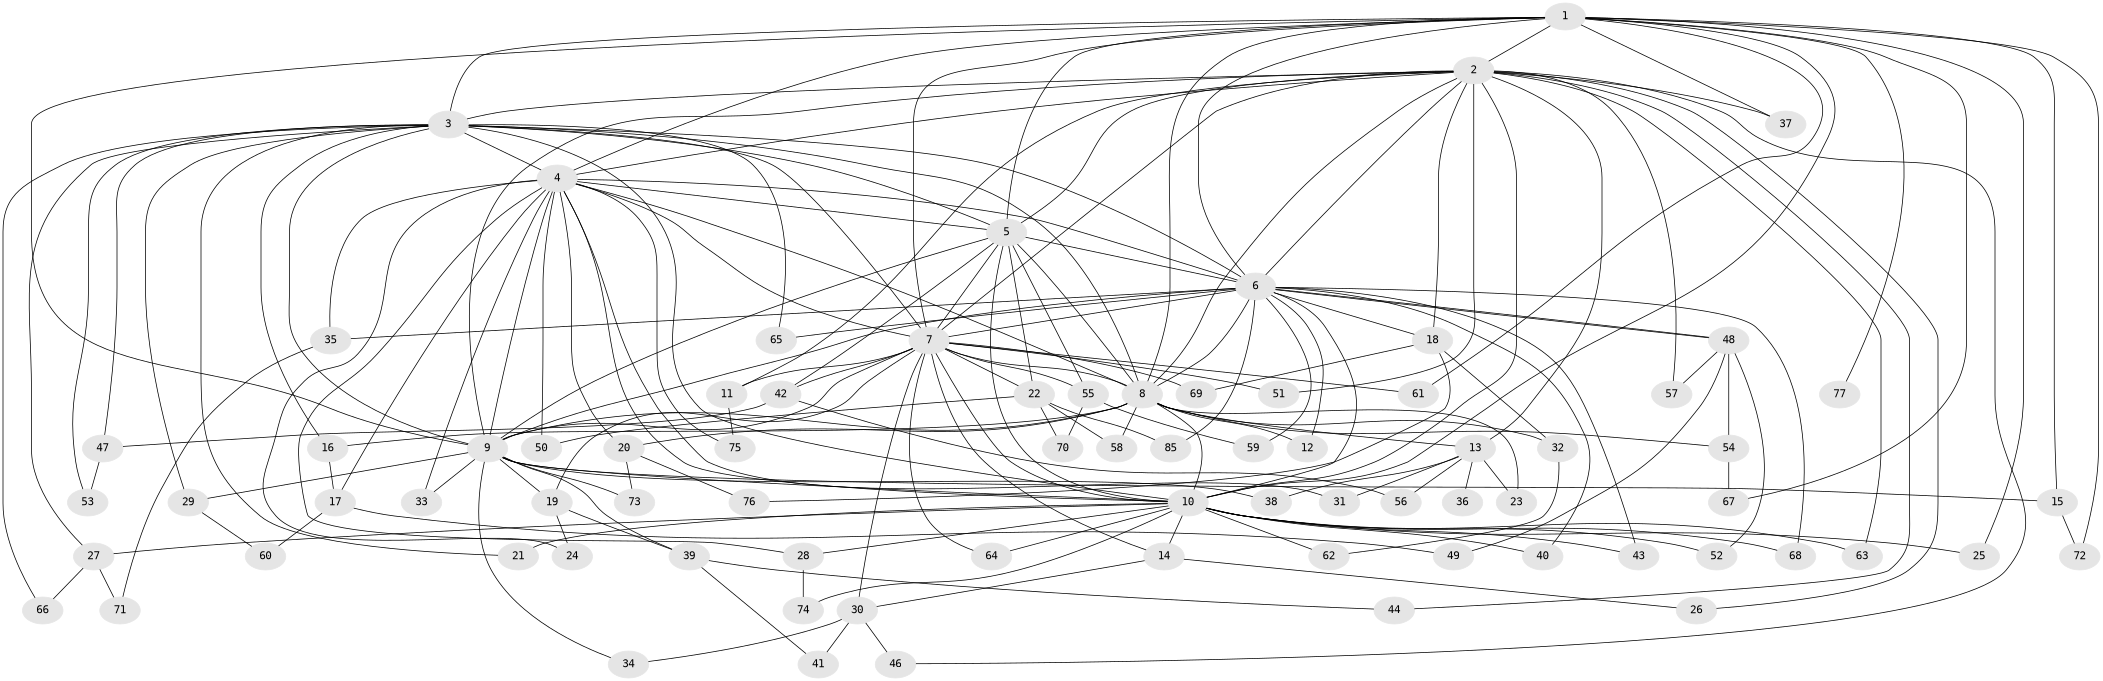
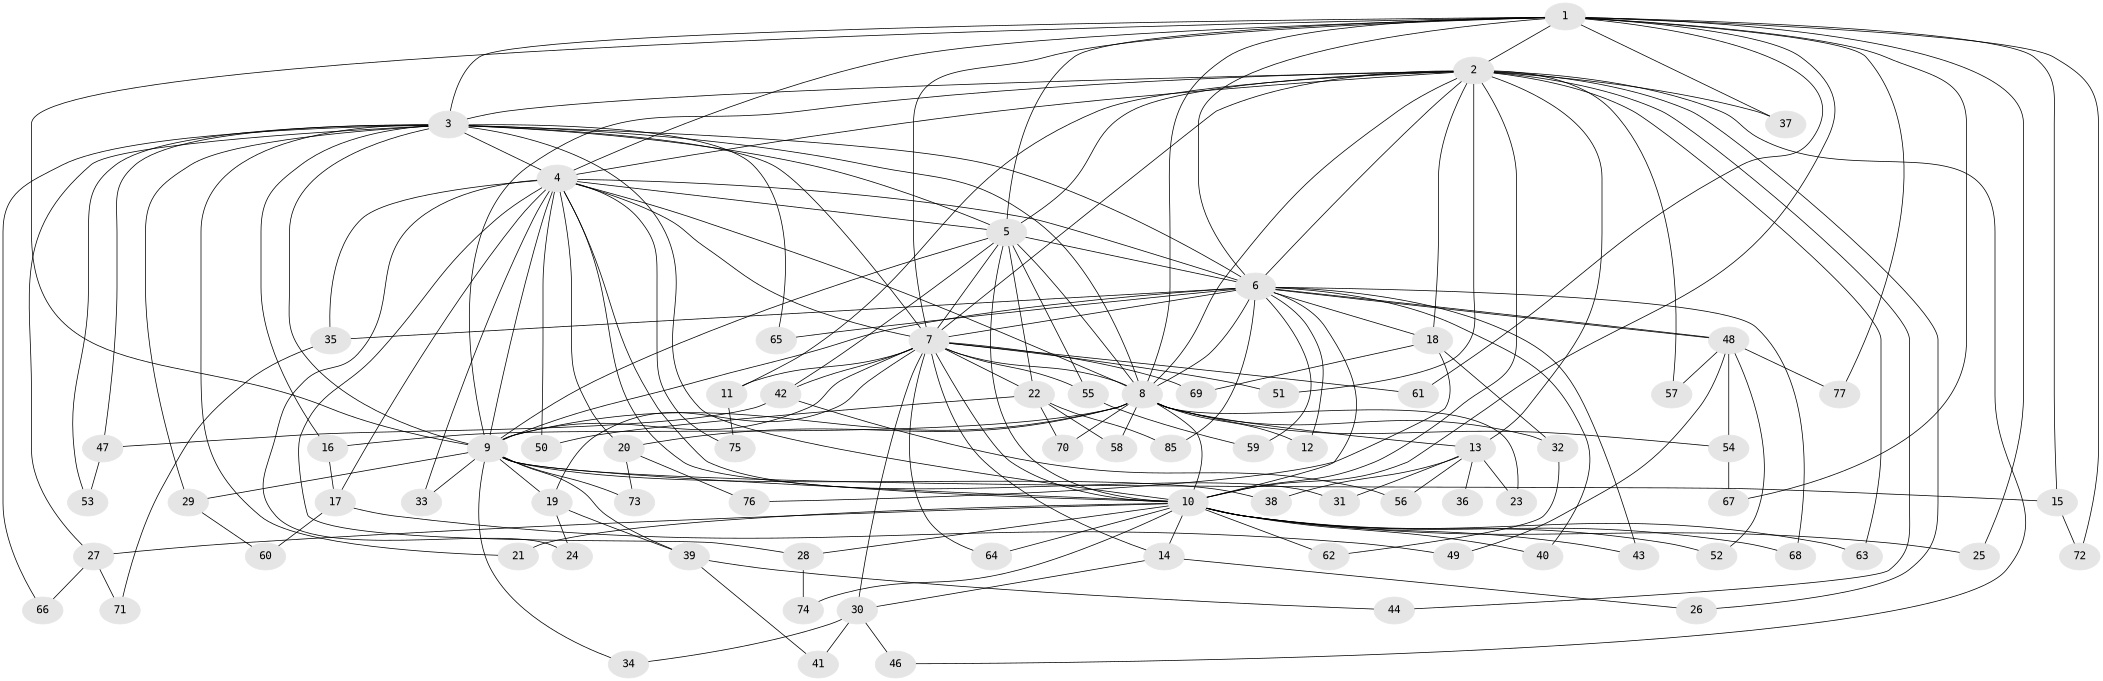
none -> (1776, 364)
(1073, 426) -> (1108, 418)
